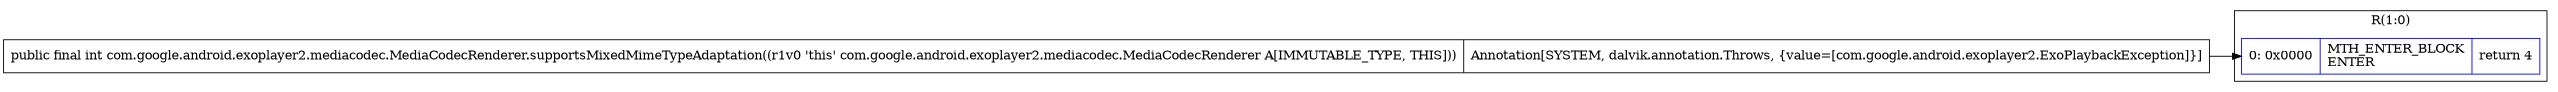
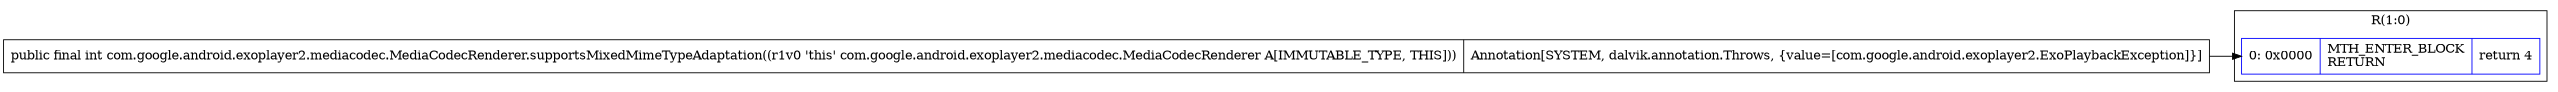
(2351, 63) -> (2356, 63)
